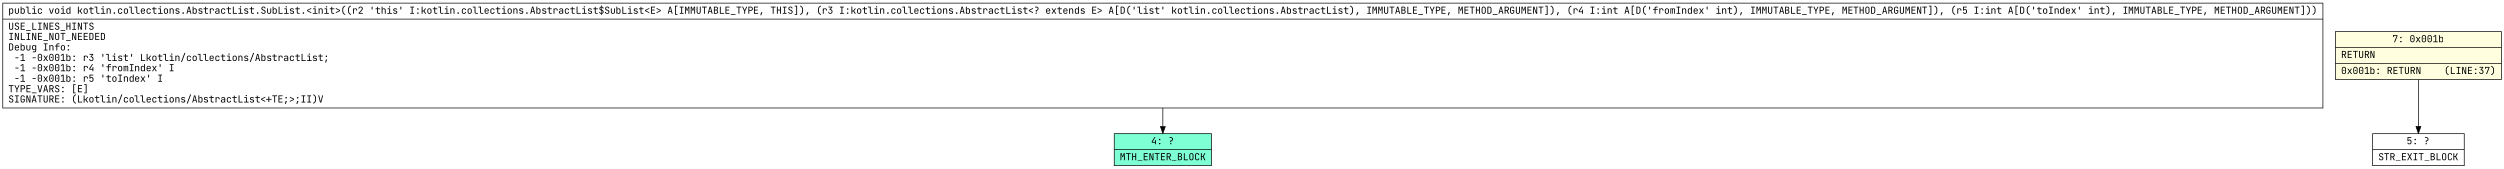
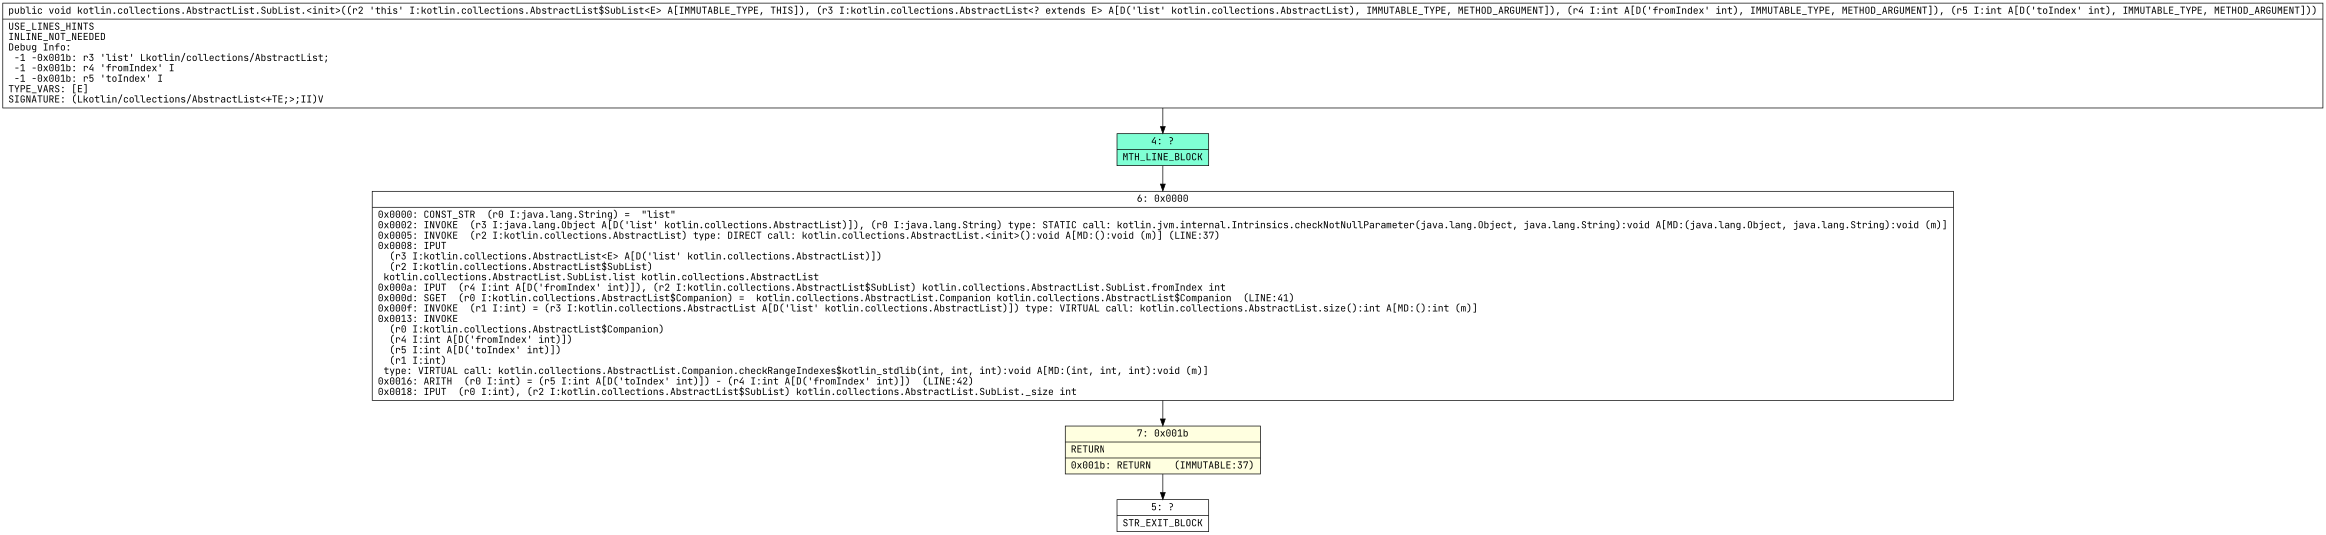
(2418, 71) -> (1163, 466)
(1163, 157) -> (1163, 157)
none -> (1163, 296)
